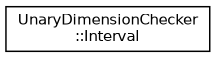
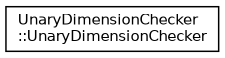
(108, 29) -> (112, 29)
